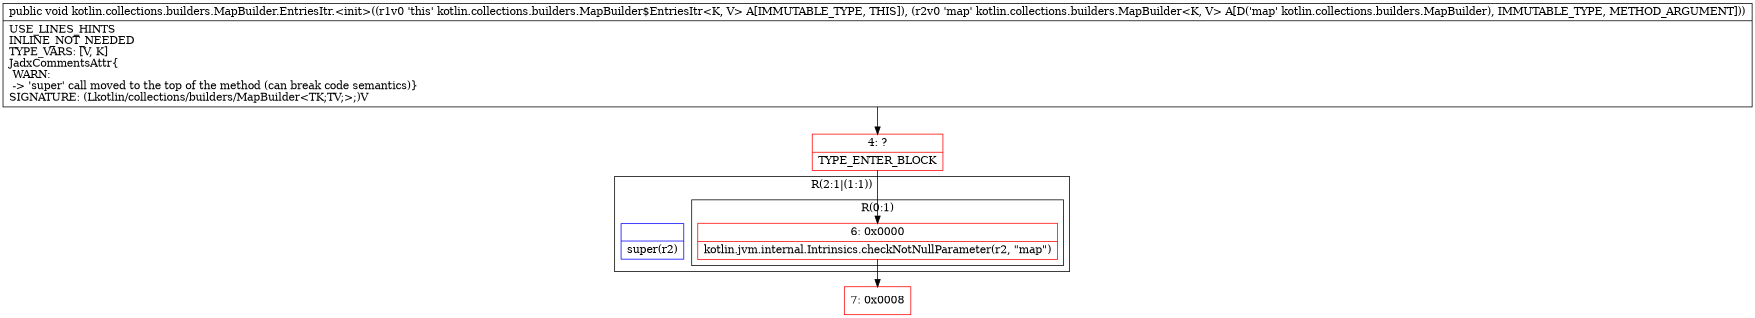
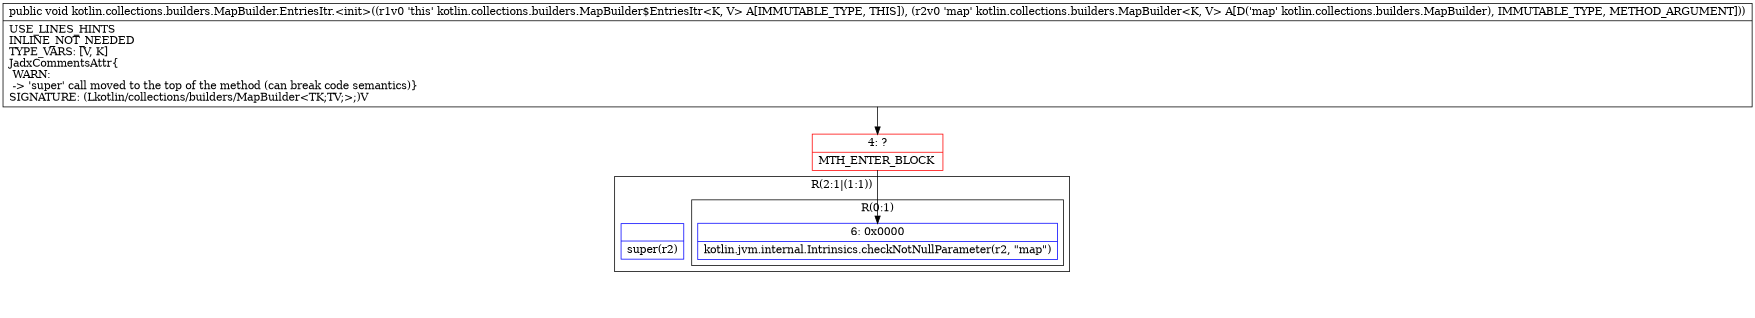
(878, 161) -> (876, 161)
(878, 241) -> (878, 241)
(878, 301) -> none
